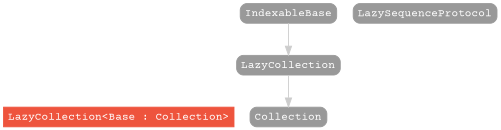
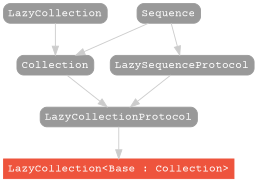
none -> (169, 13)
(288, 13) -> none
none -> (119, 117)
